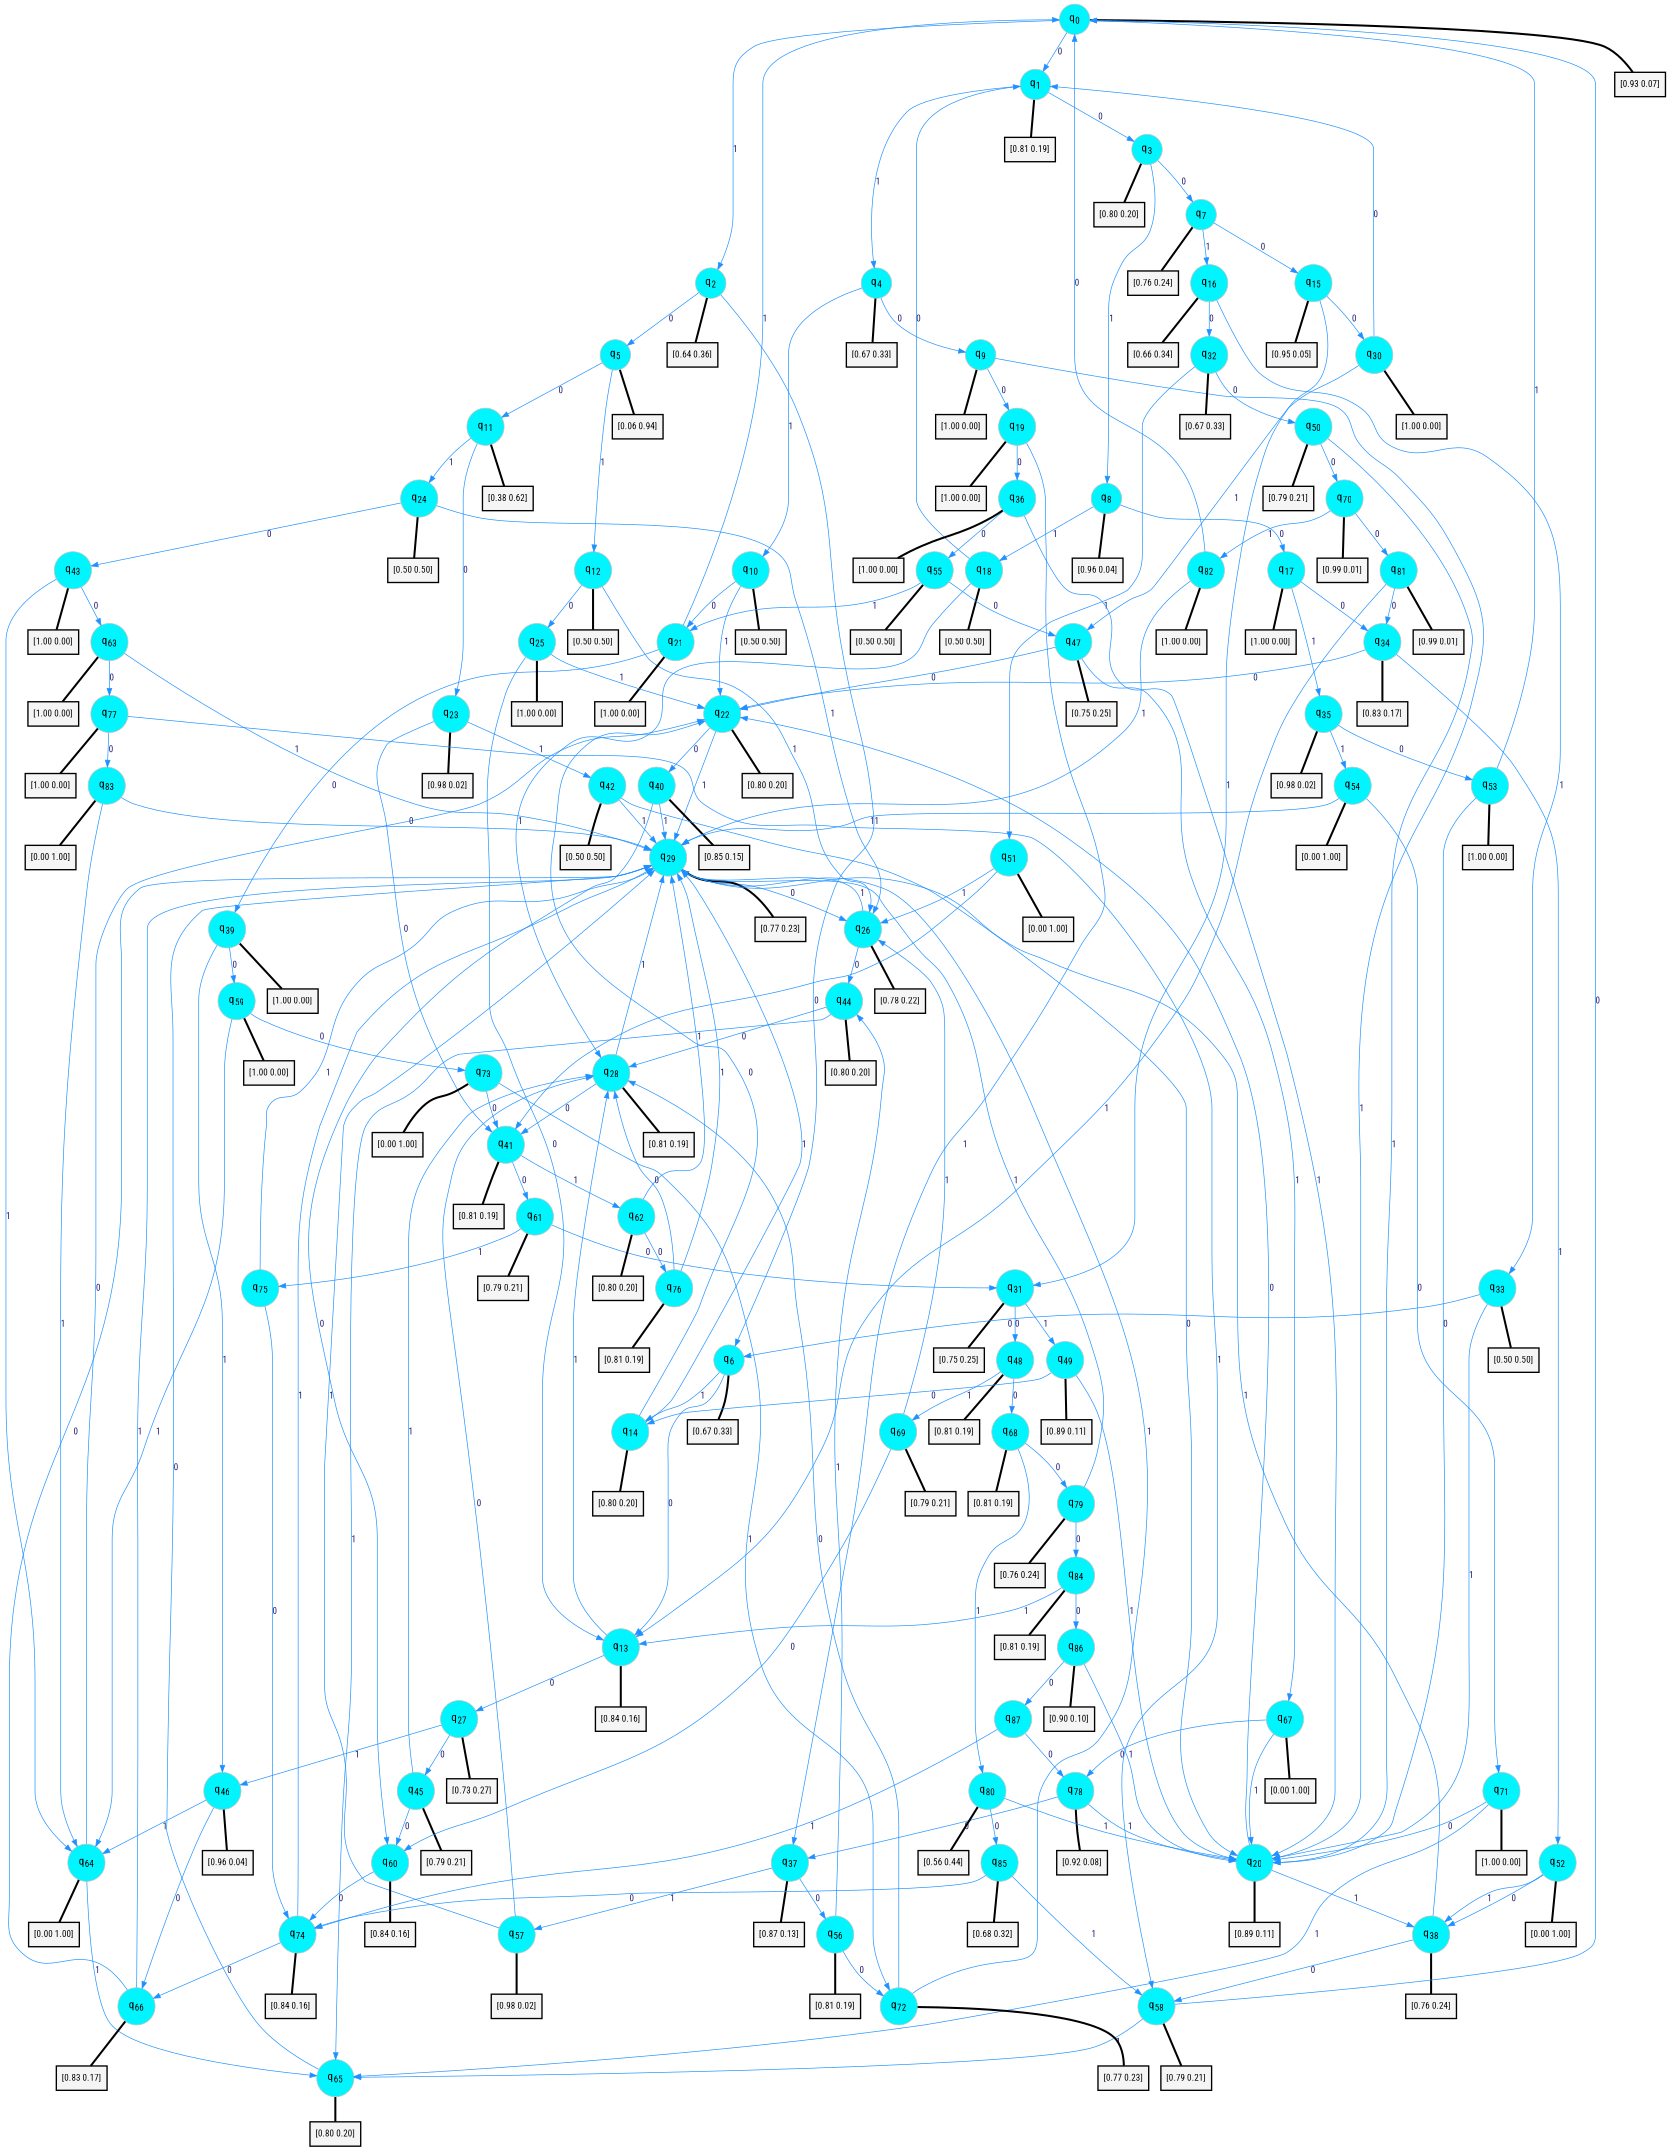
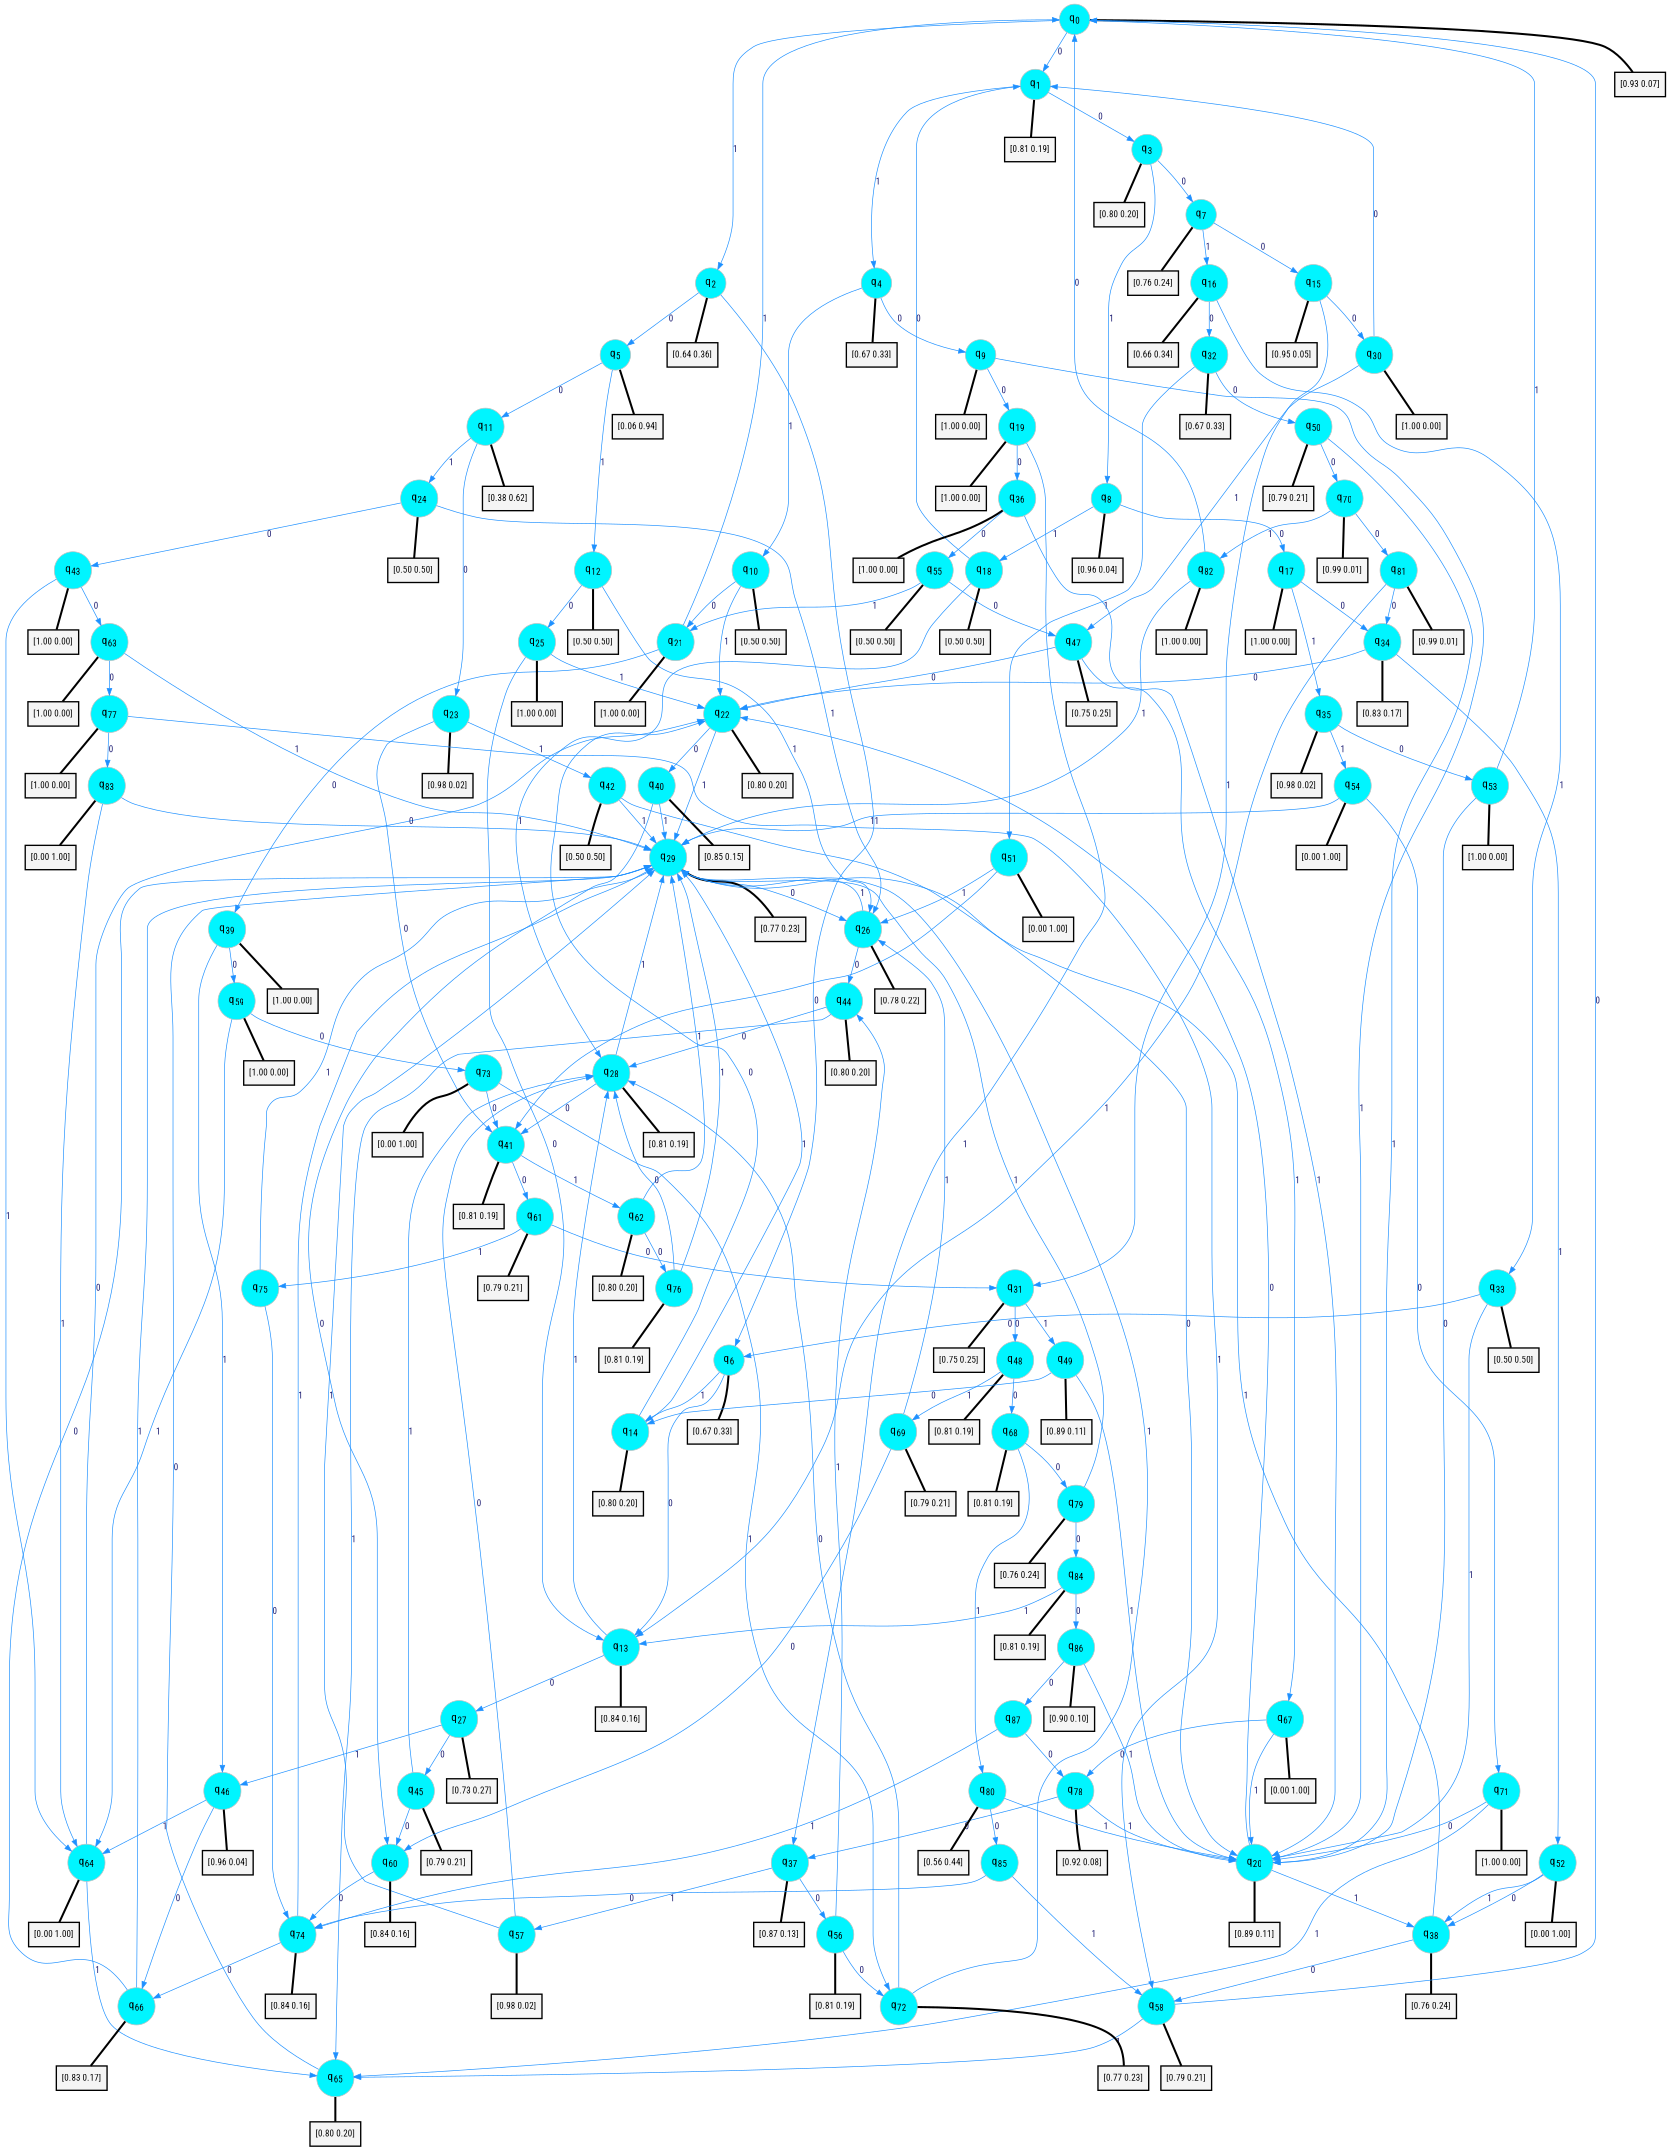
(993, 1935) -> none
